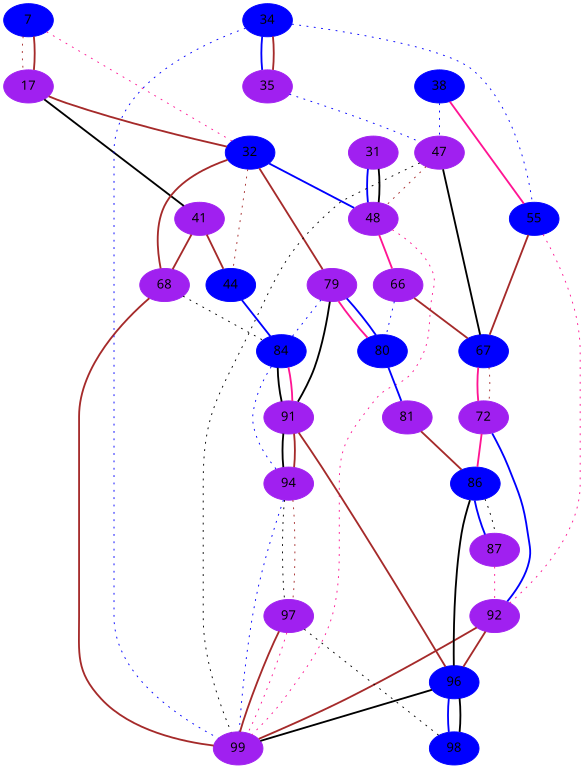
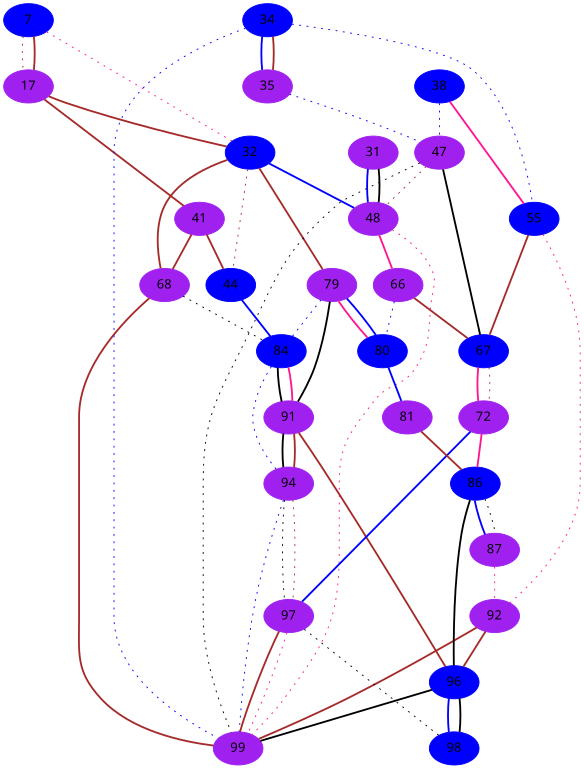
(107, 147) -> (107, 147)
(525, 517) -> (386, 517)
